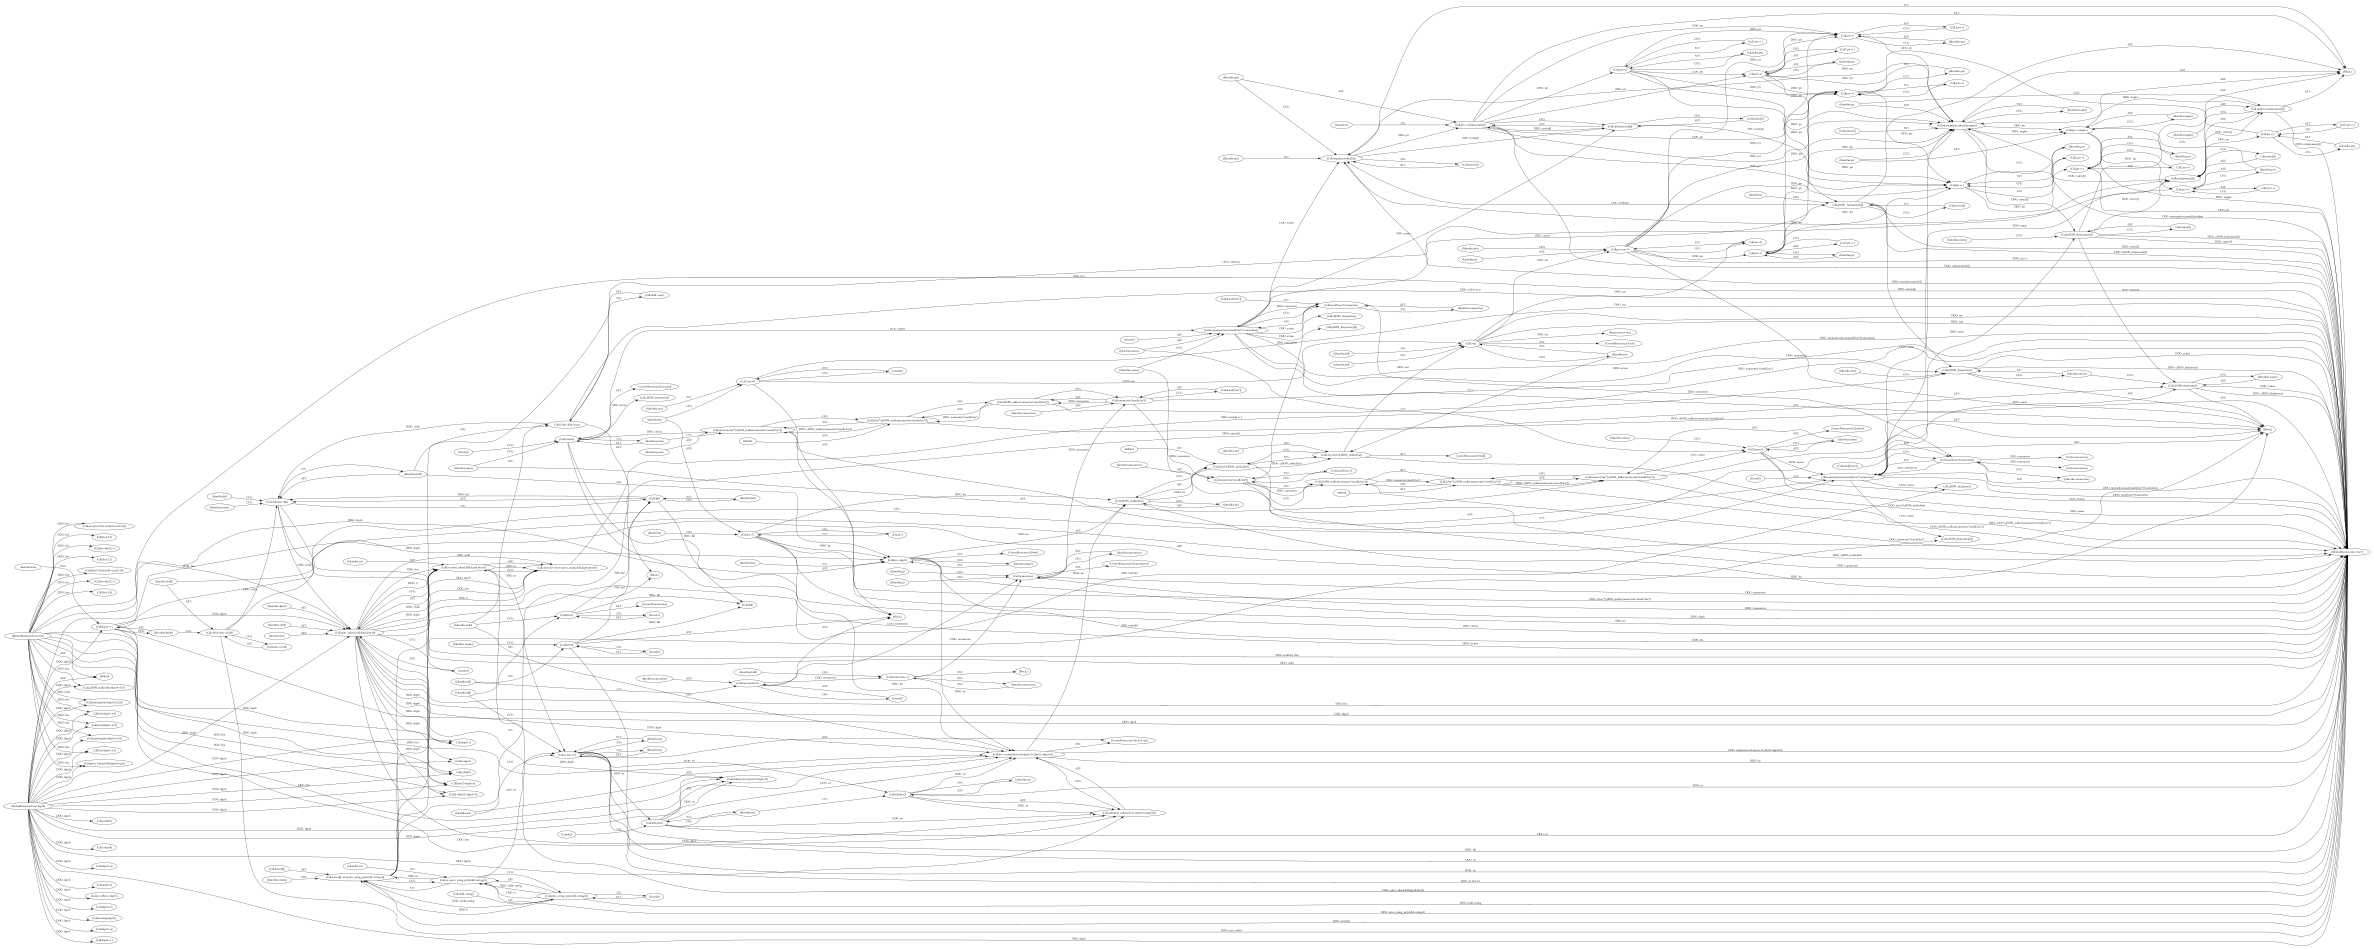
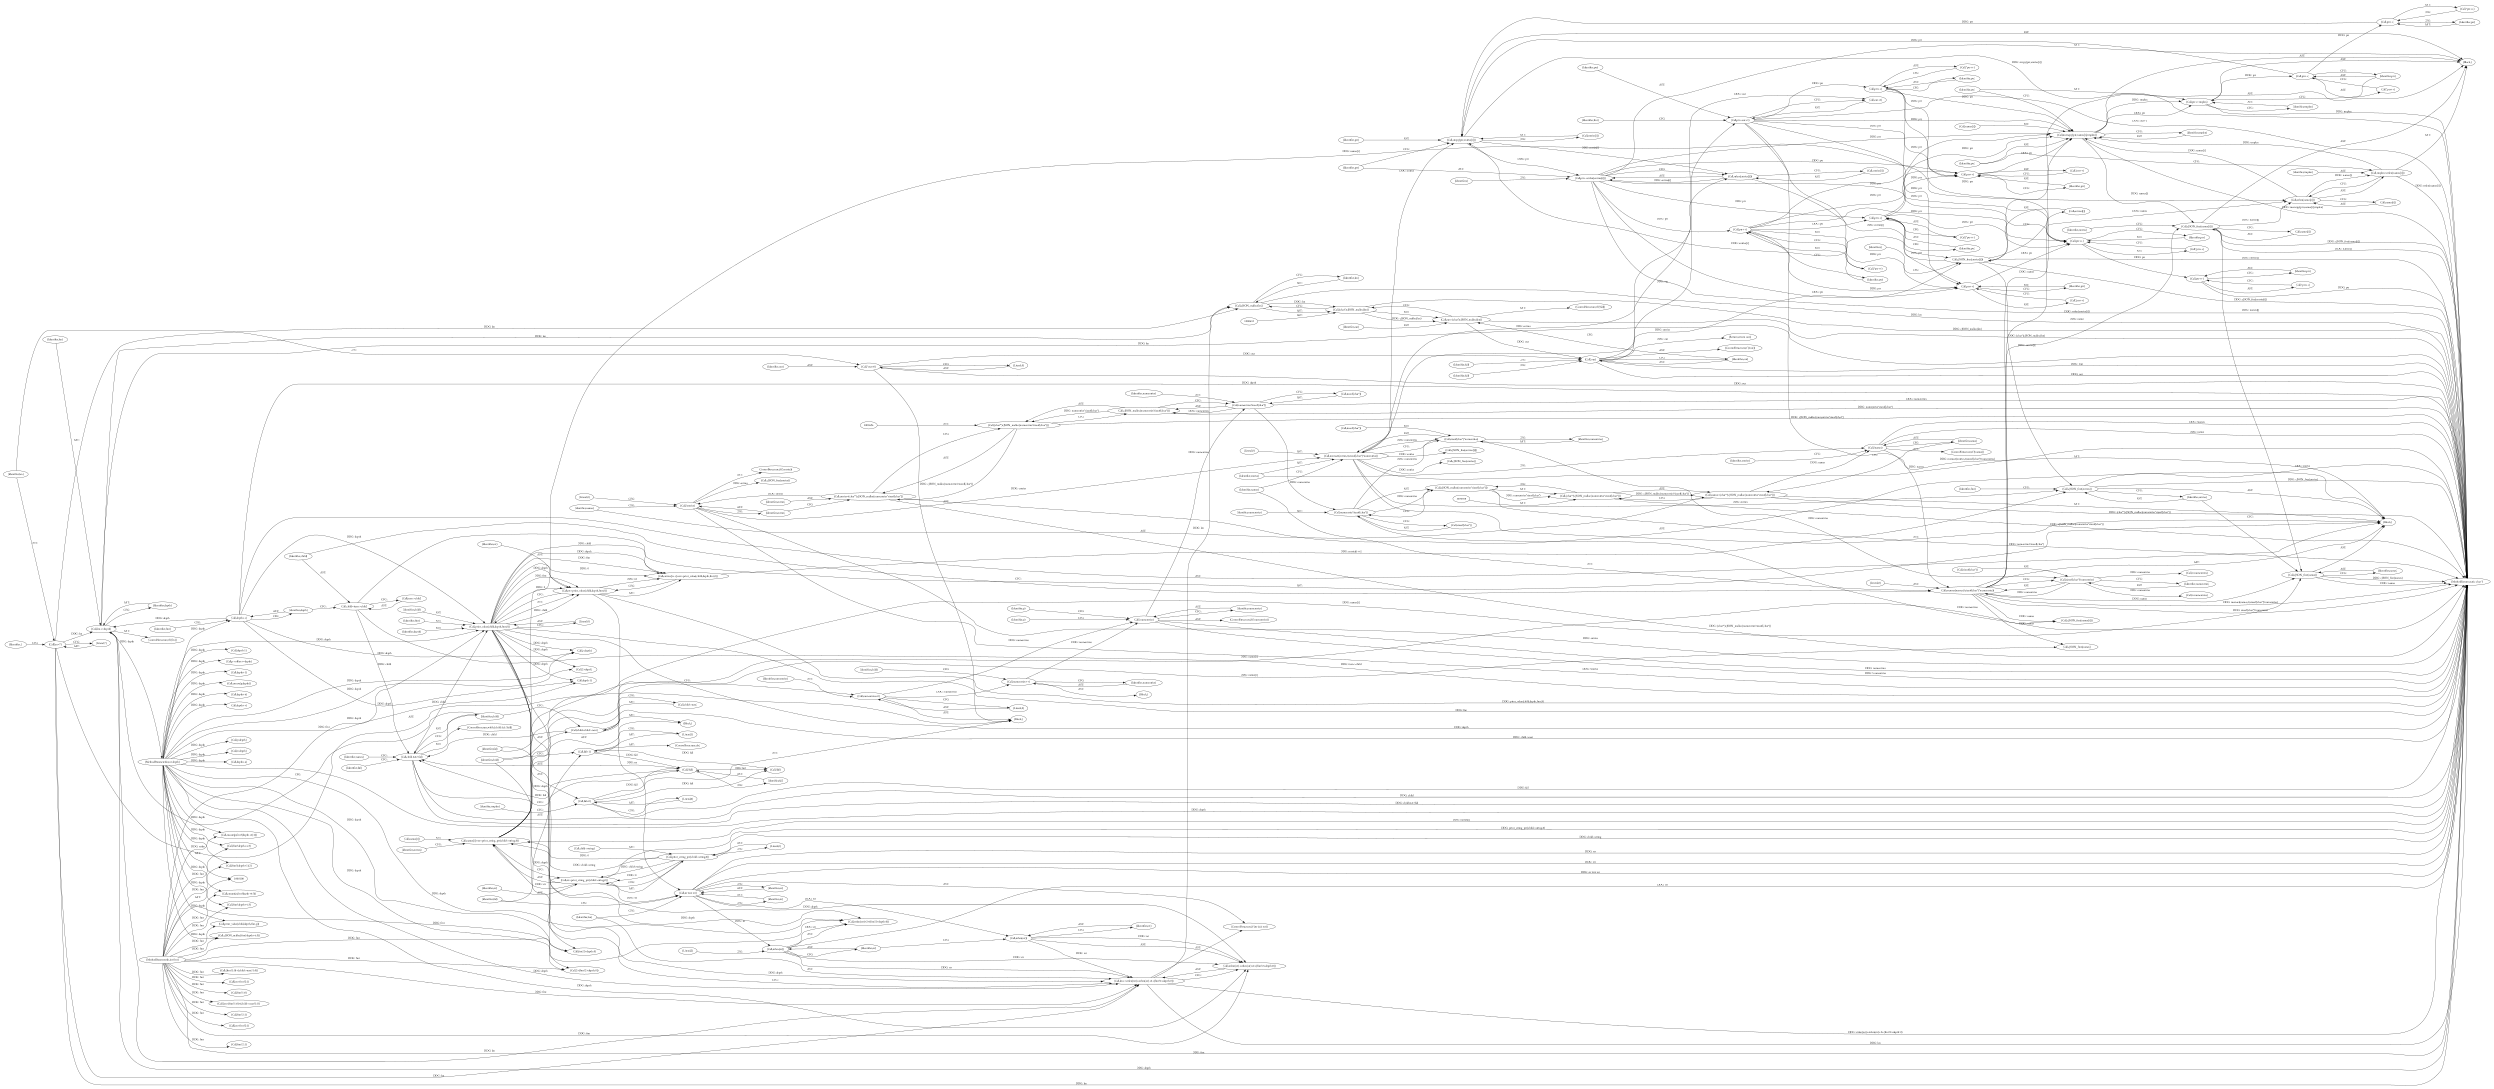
(357, 522) -> (145, 690)
none -> (490, 727)
(1023, 754) -> (1144, 981)
(1724, 787) -> none
